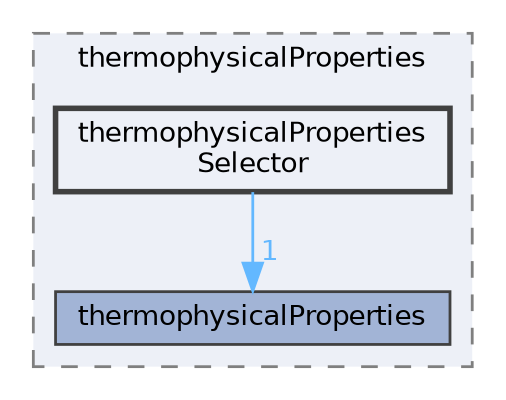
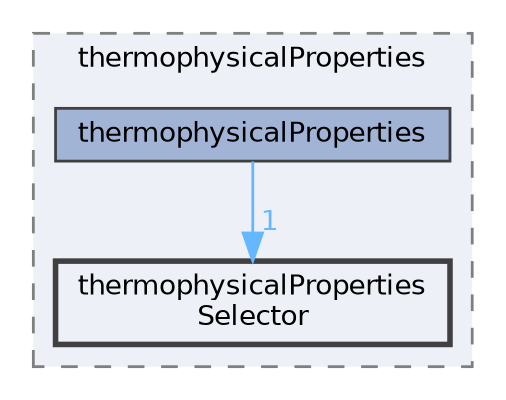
(253, 227) -> (253, 197)
